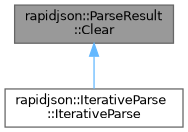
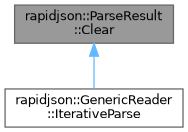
(94, 108) -> (94, 108)
